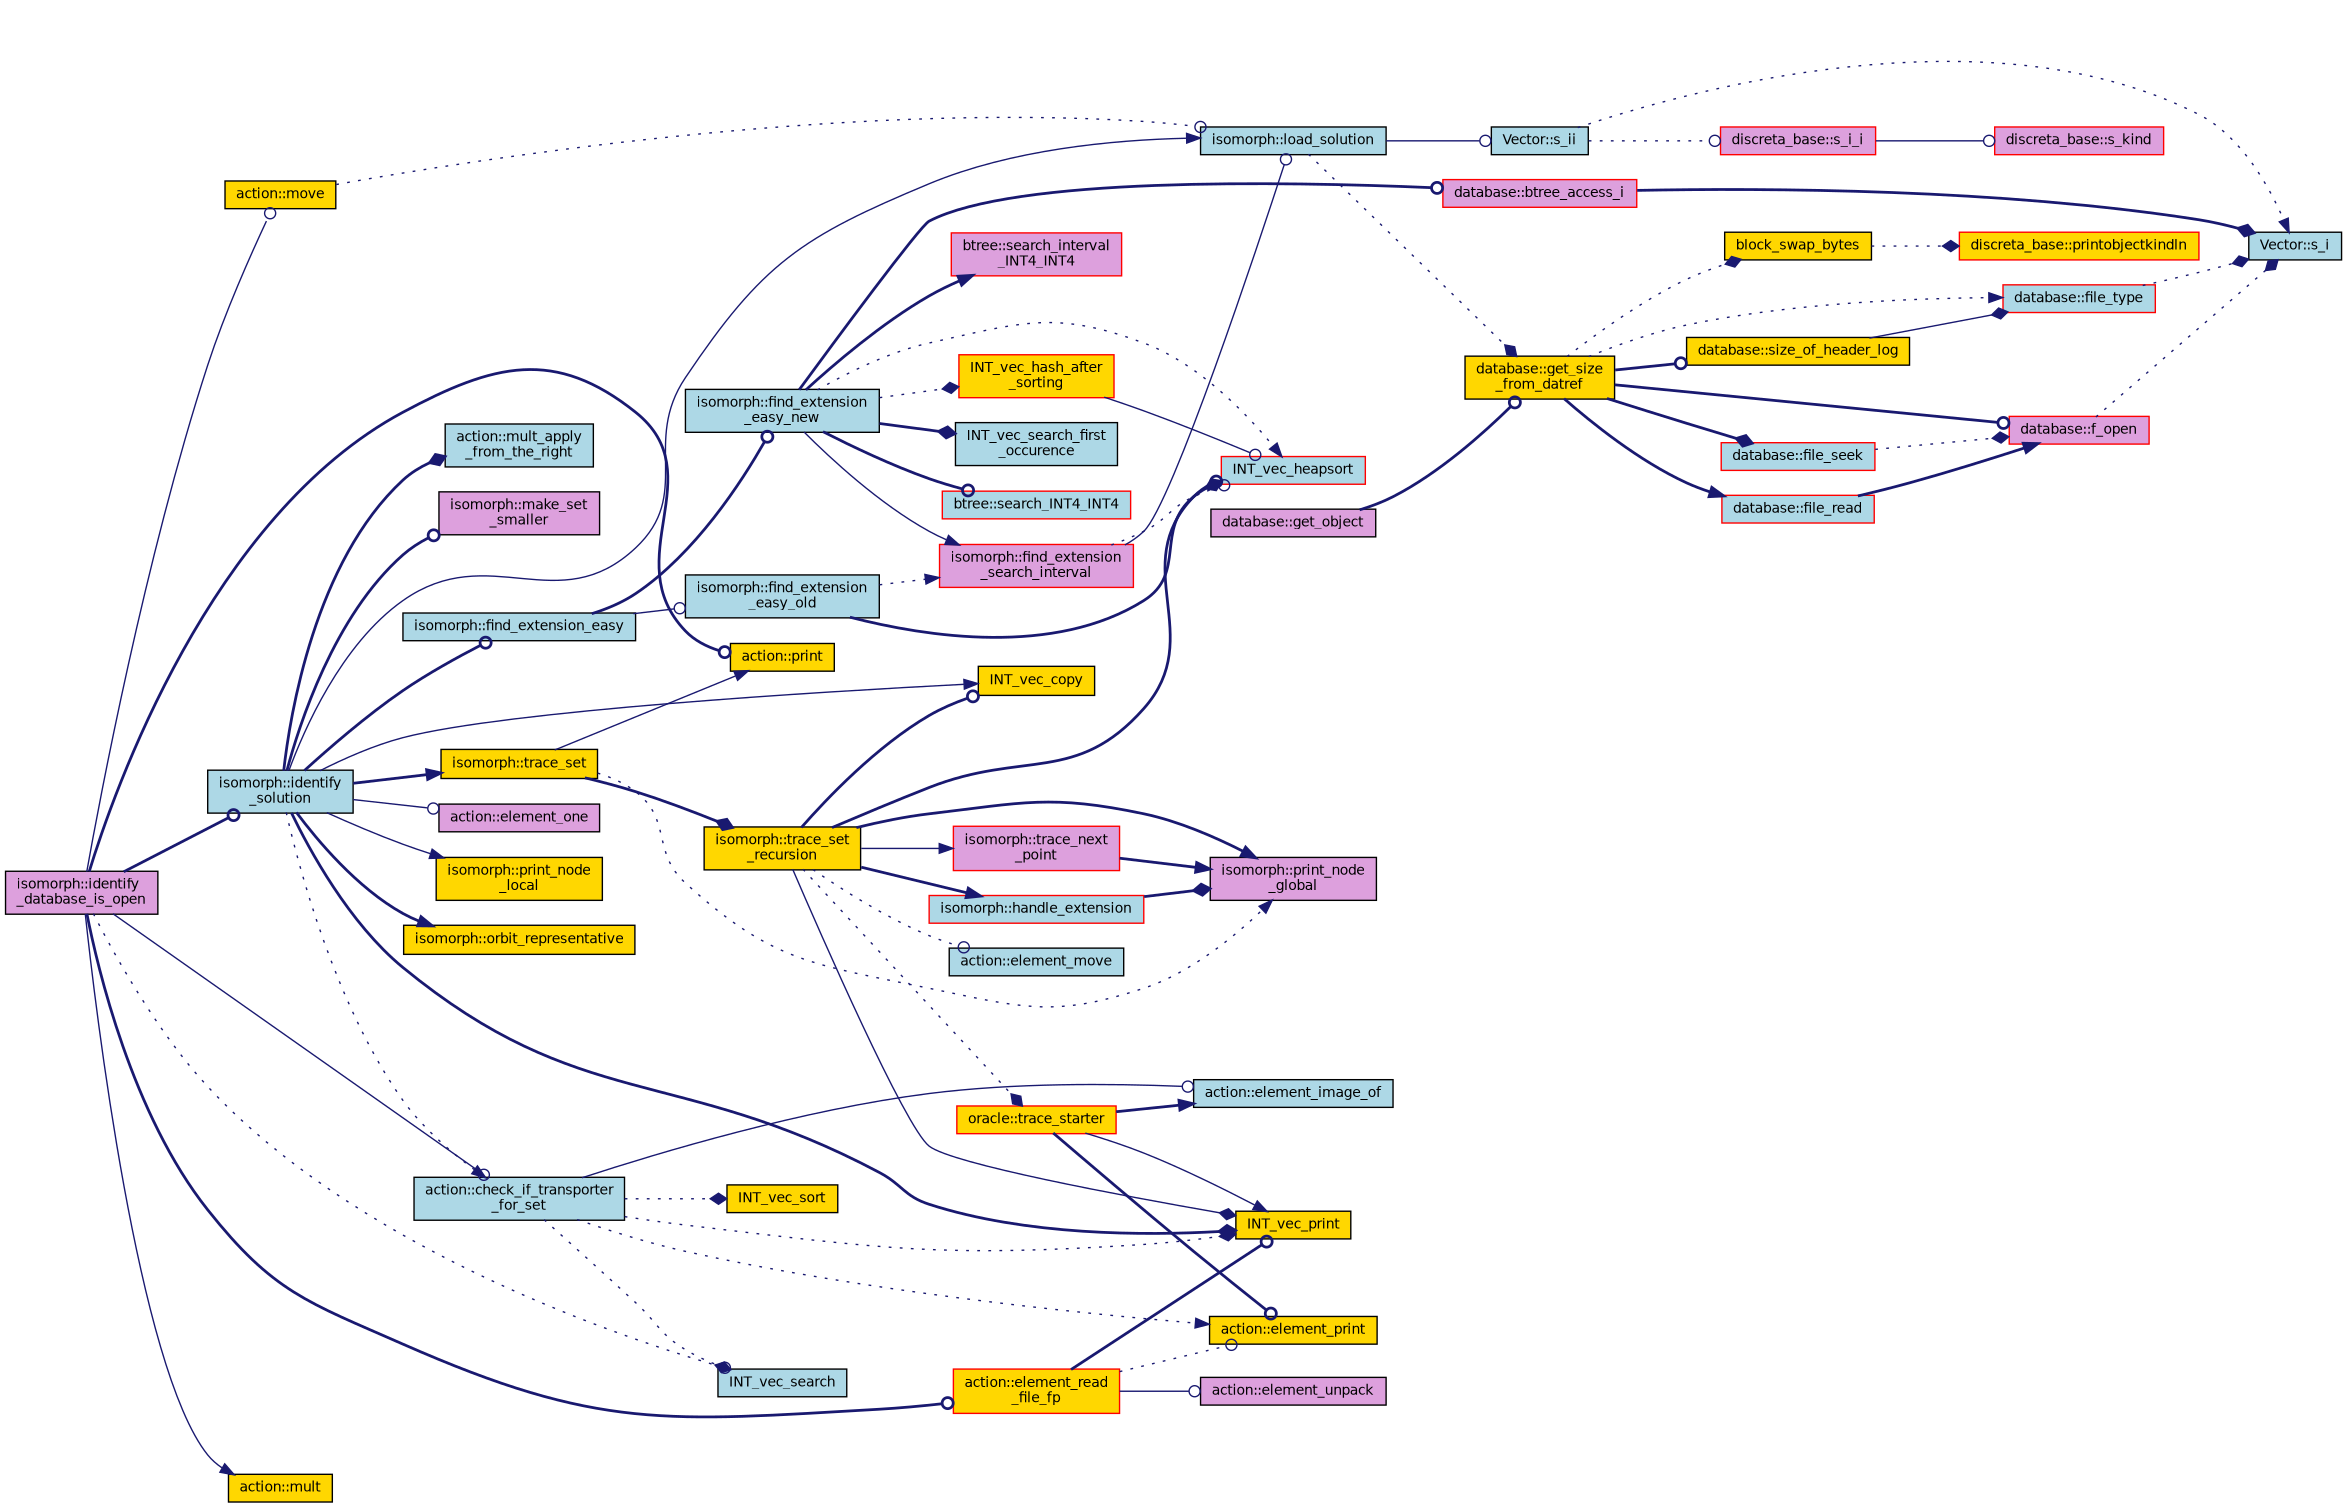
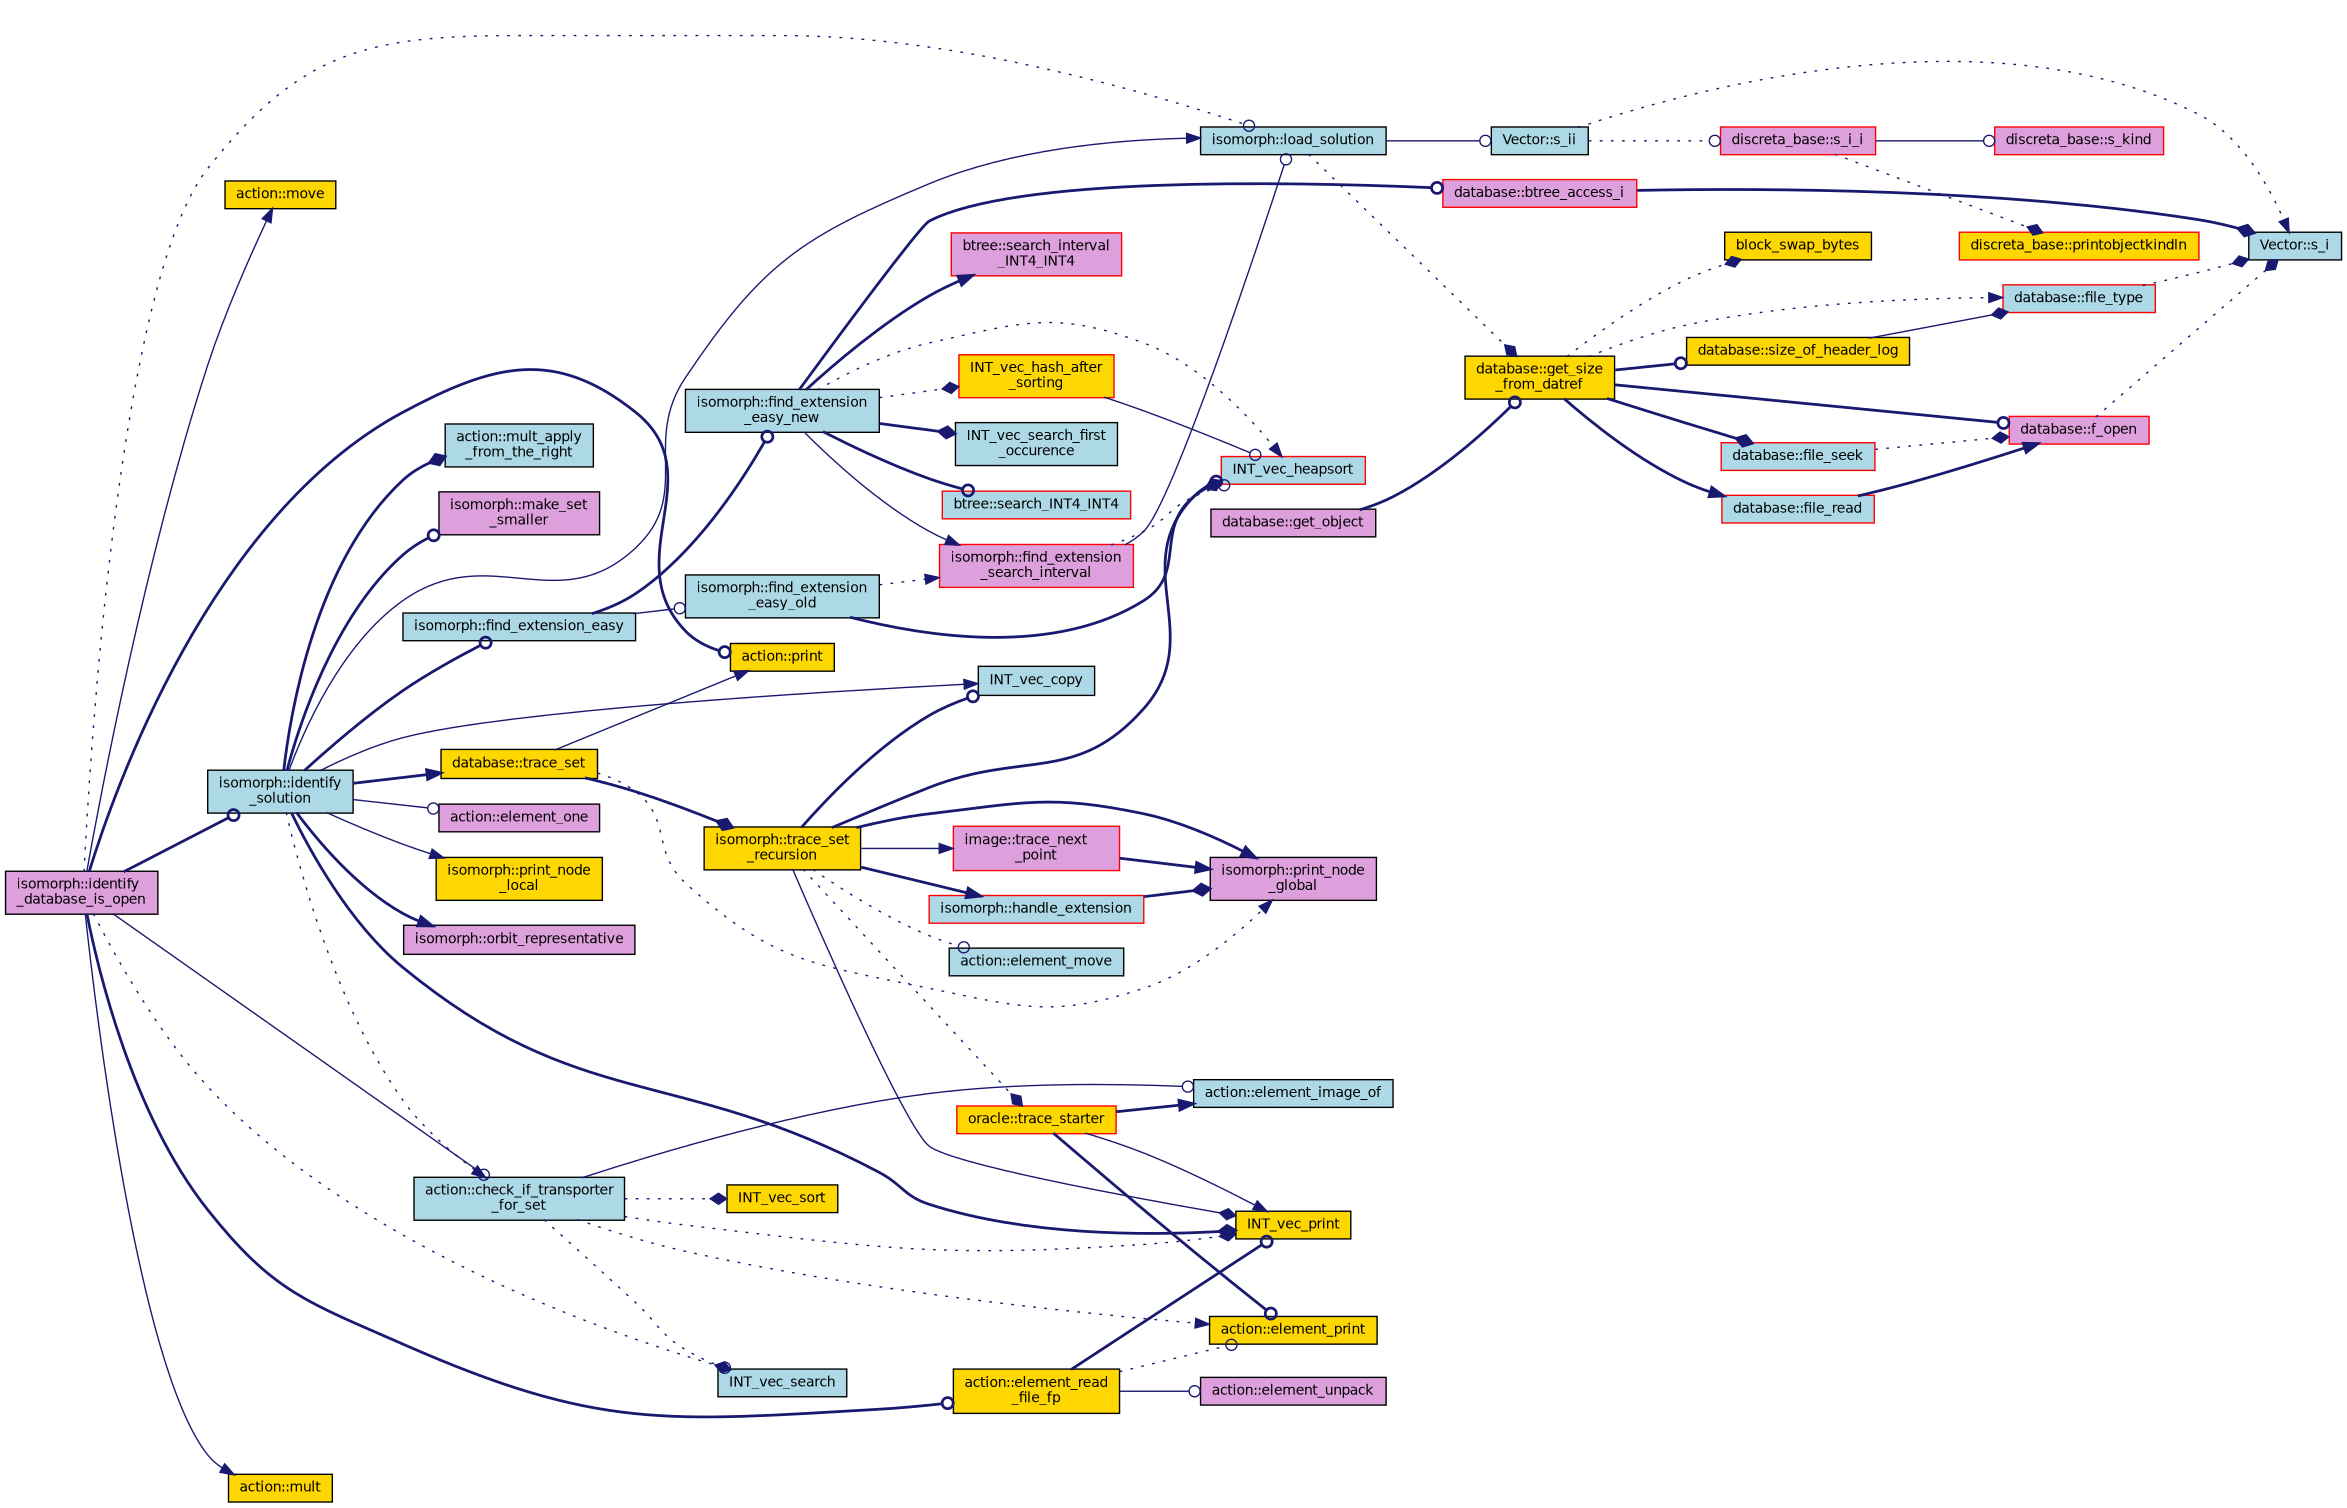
(764, 128) -> (351, 55)
(1907, 246) -> (1916, 185)
(158, 541) -> (158, 541)
(1036, 681) -> (1036, 681)
(519, 764) -> (519, 764)
(1036, 848) -> (1036, 848)
(519, 940) -> (519, 940)
(1036, 1391) -> (1036, 1391)
